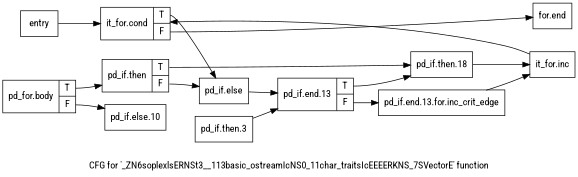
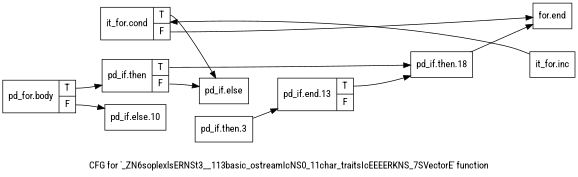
(39, 24) -> none
(498, 65) -> (499, 40)
(260, 92) -> none
(442, 103) -> none
